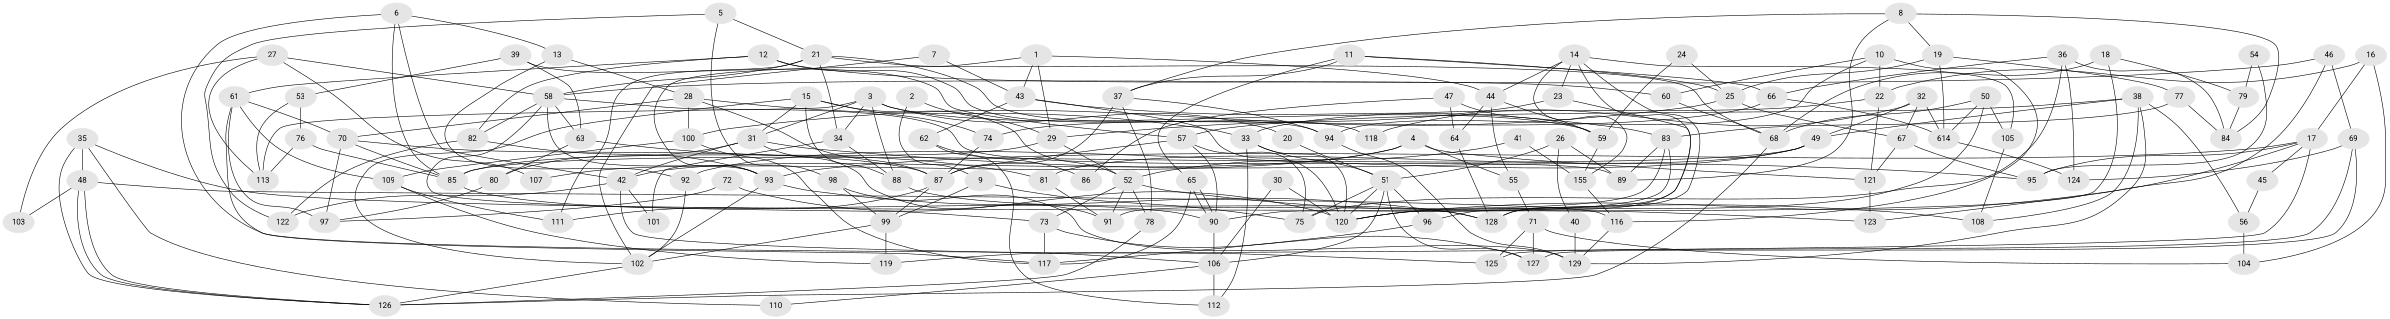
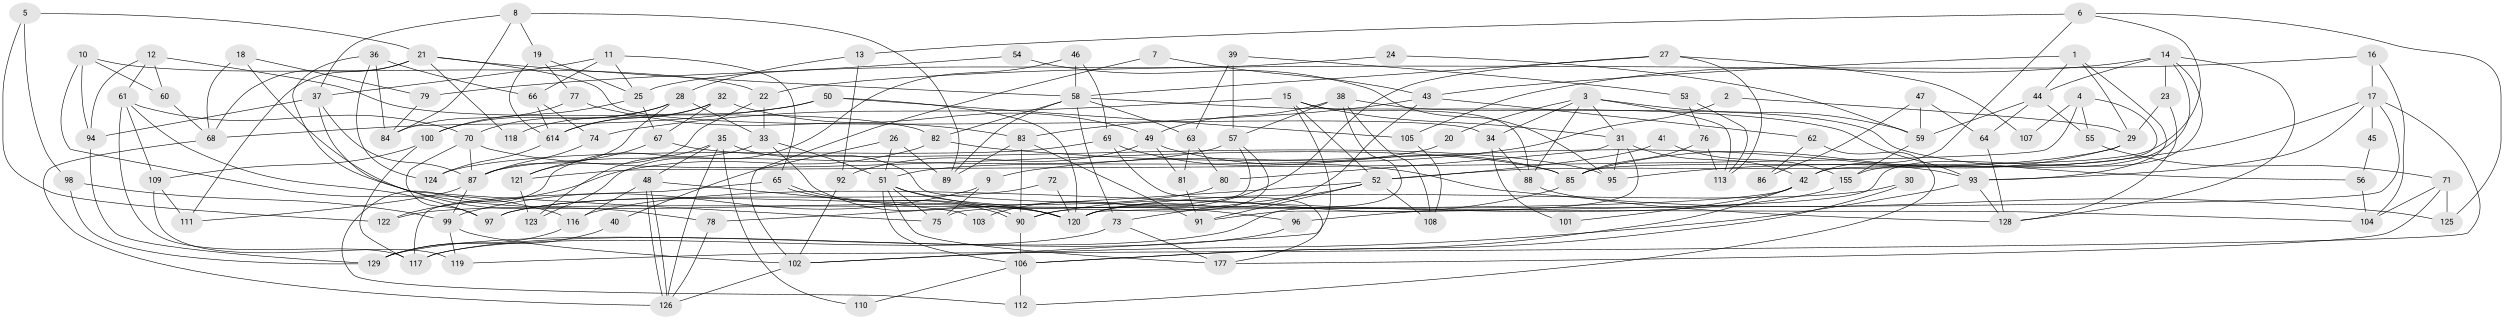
none -> (1862, 211)
(1533, 264) -> (1220, 264)
